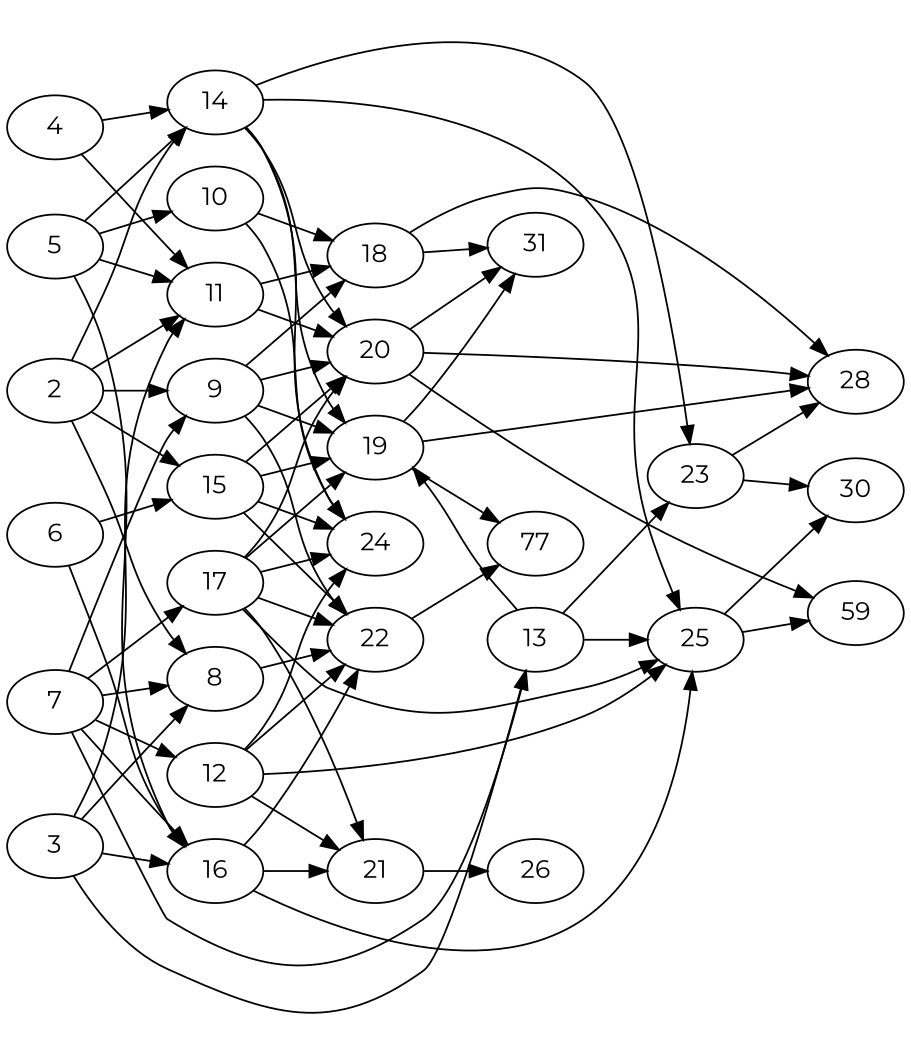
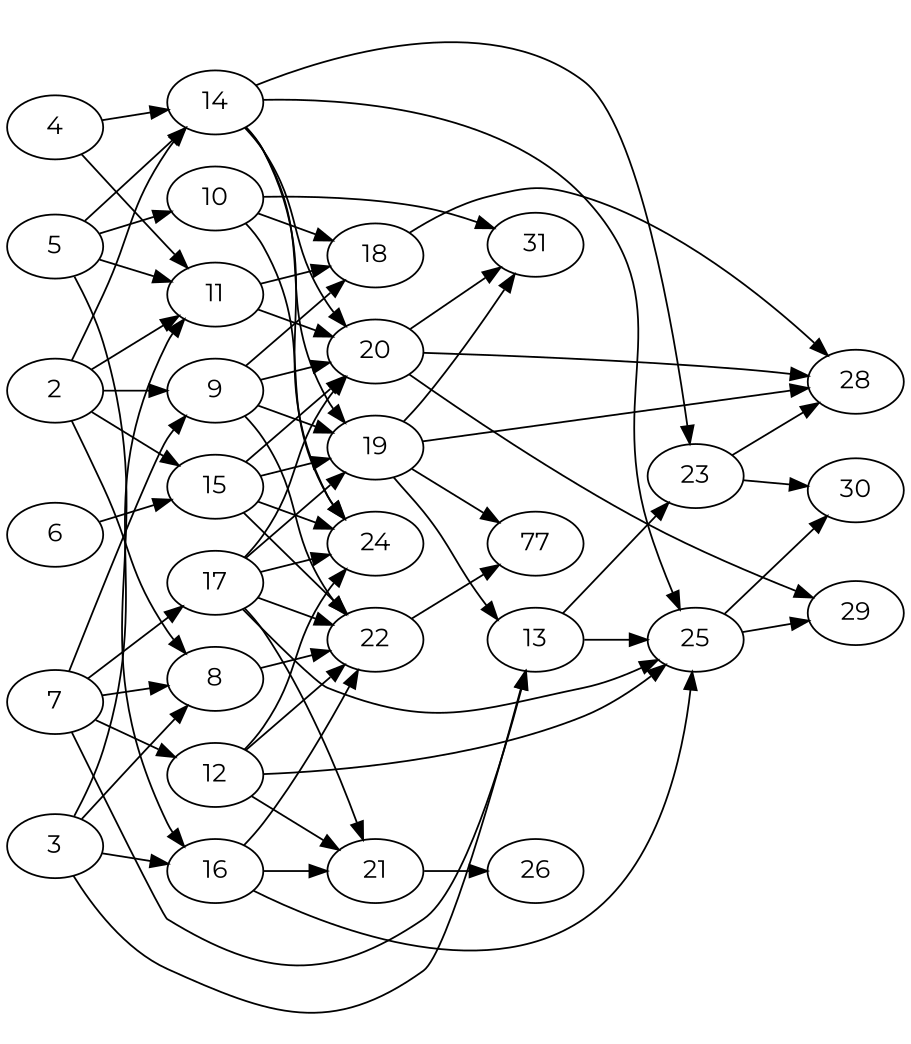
(446, 251) -> (372, 200)
(468, 548) -> (443, 539)
(856, 613) -> (856, 613)
(103, 653) -> none
(130, 783) -> none
